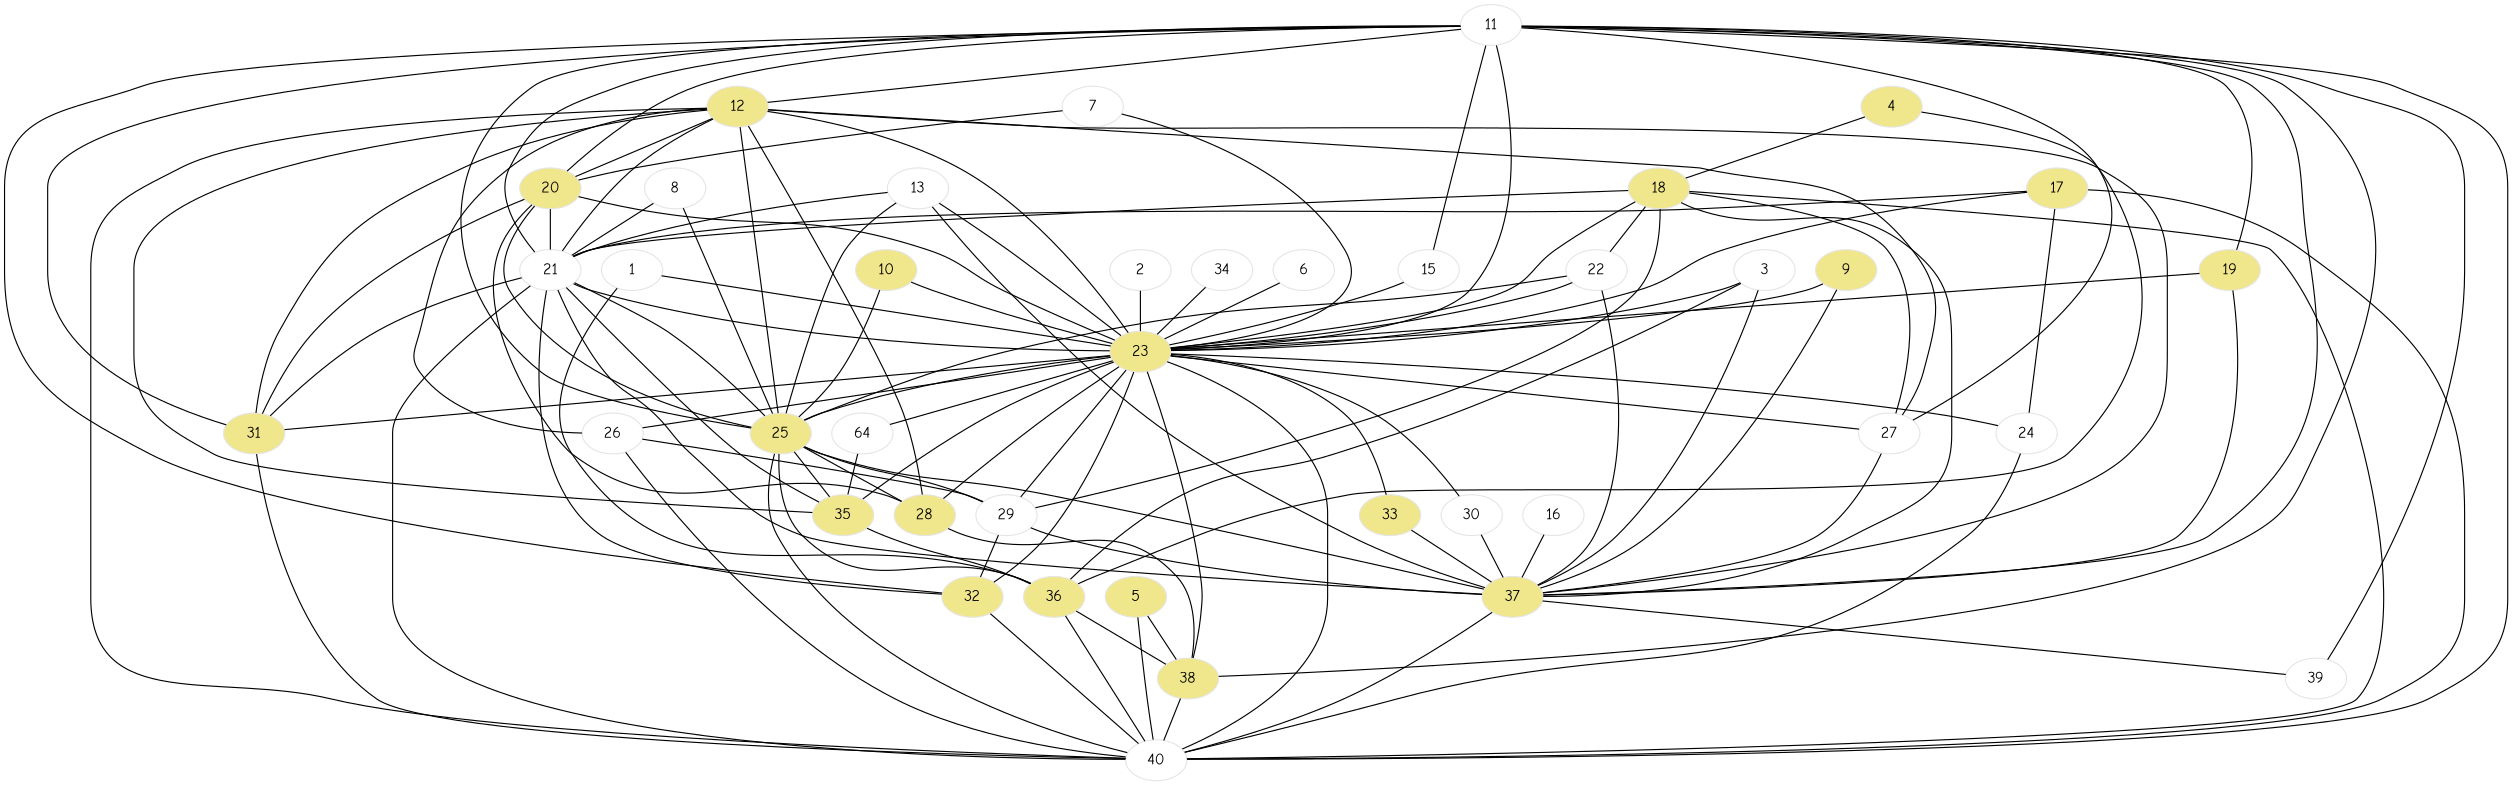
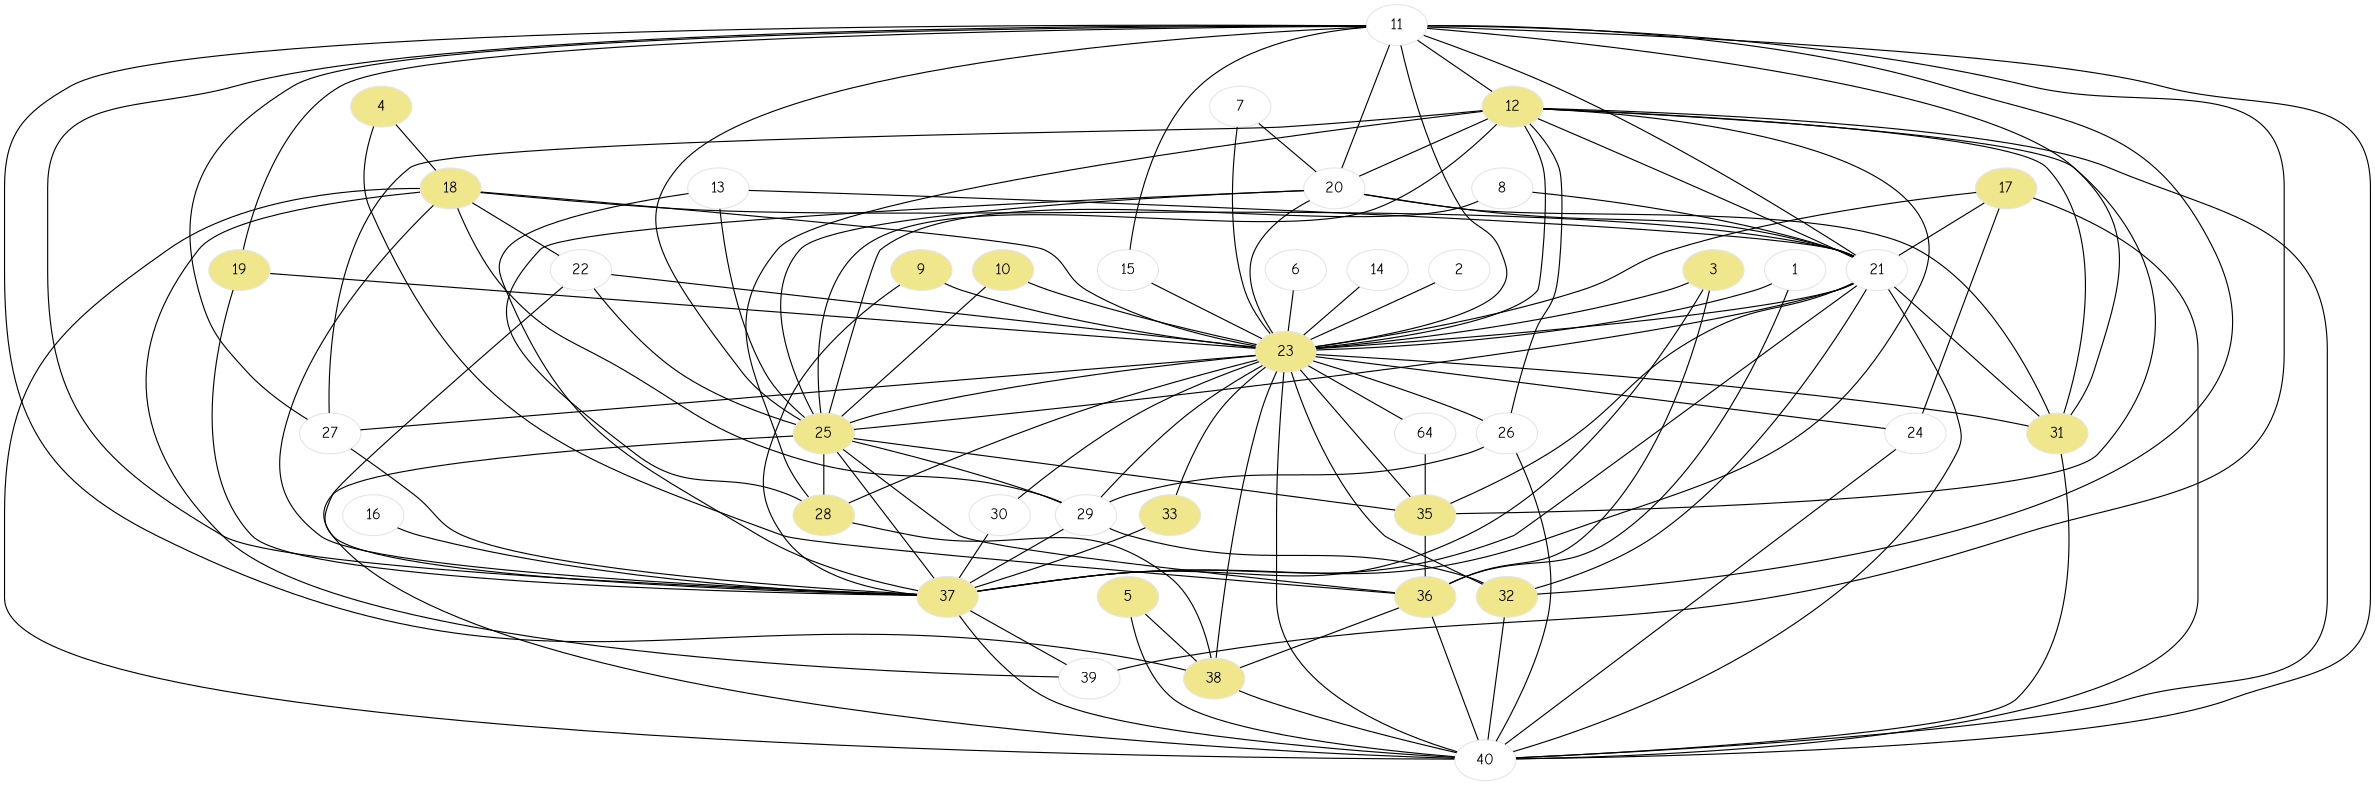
(550, 188) -> (1334, 188)
(1872, 238) -> (360, 600)
(1032, 267) -> none
(1222, 270) -> (1378, 270)
(1764, 270) -> (1713, 270)
